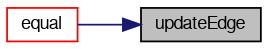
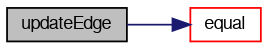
(100, 25) -> (149, 25)
